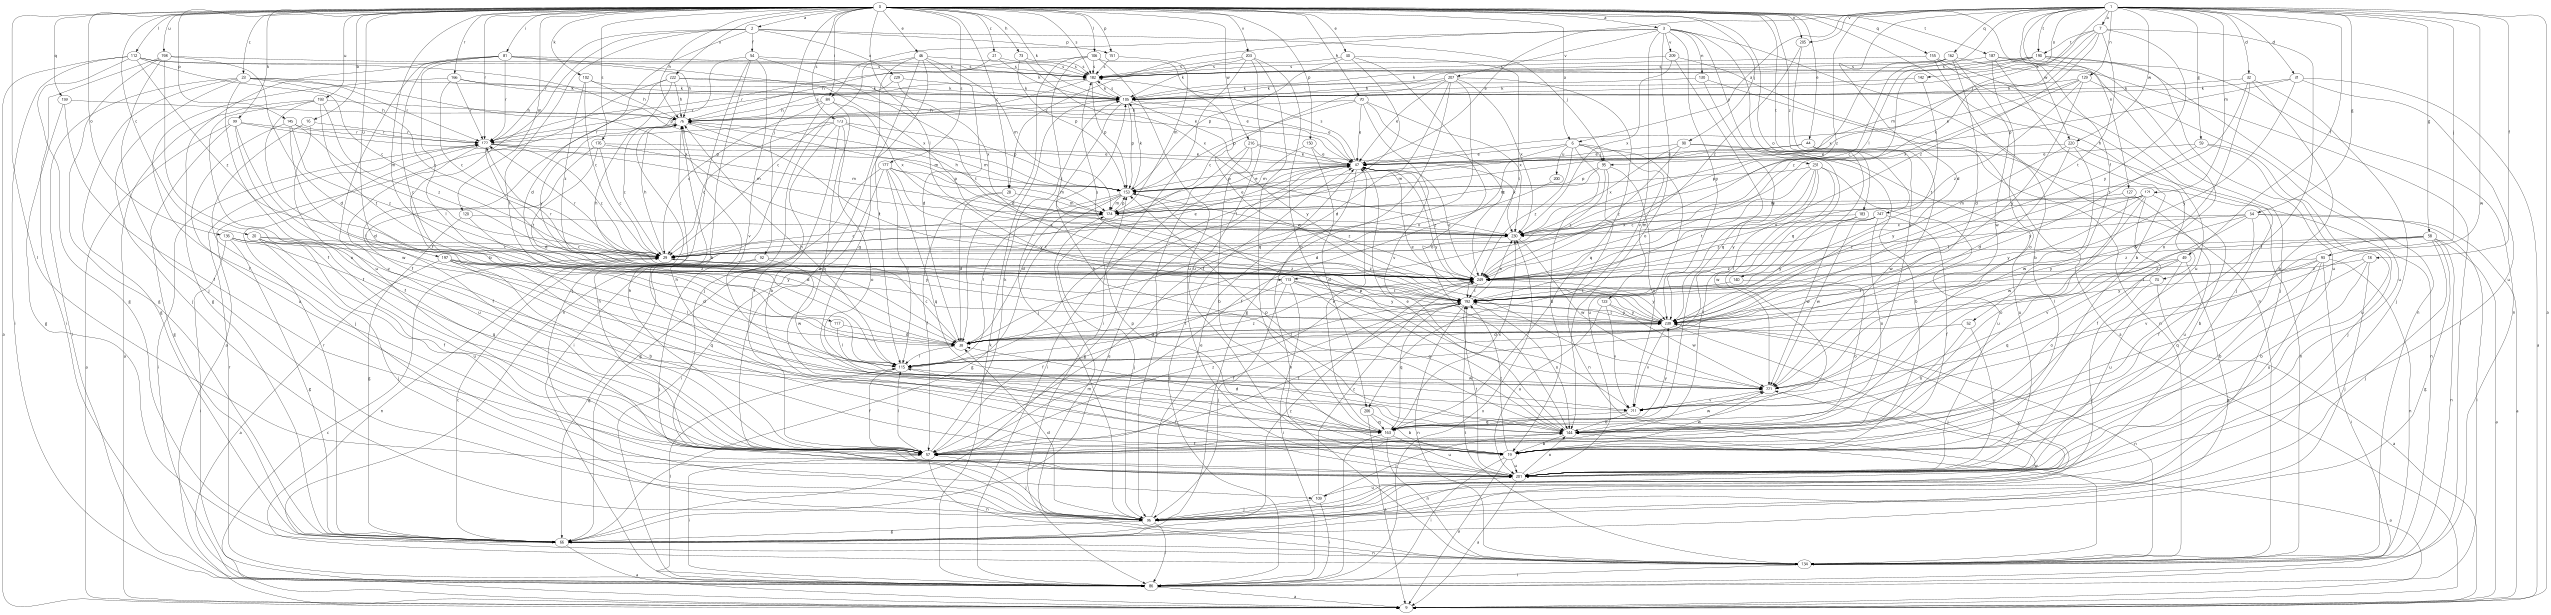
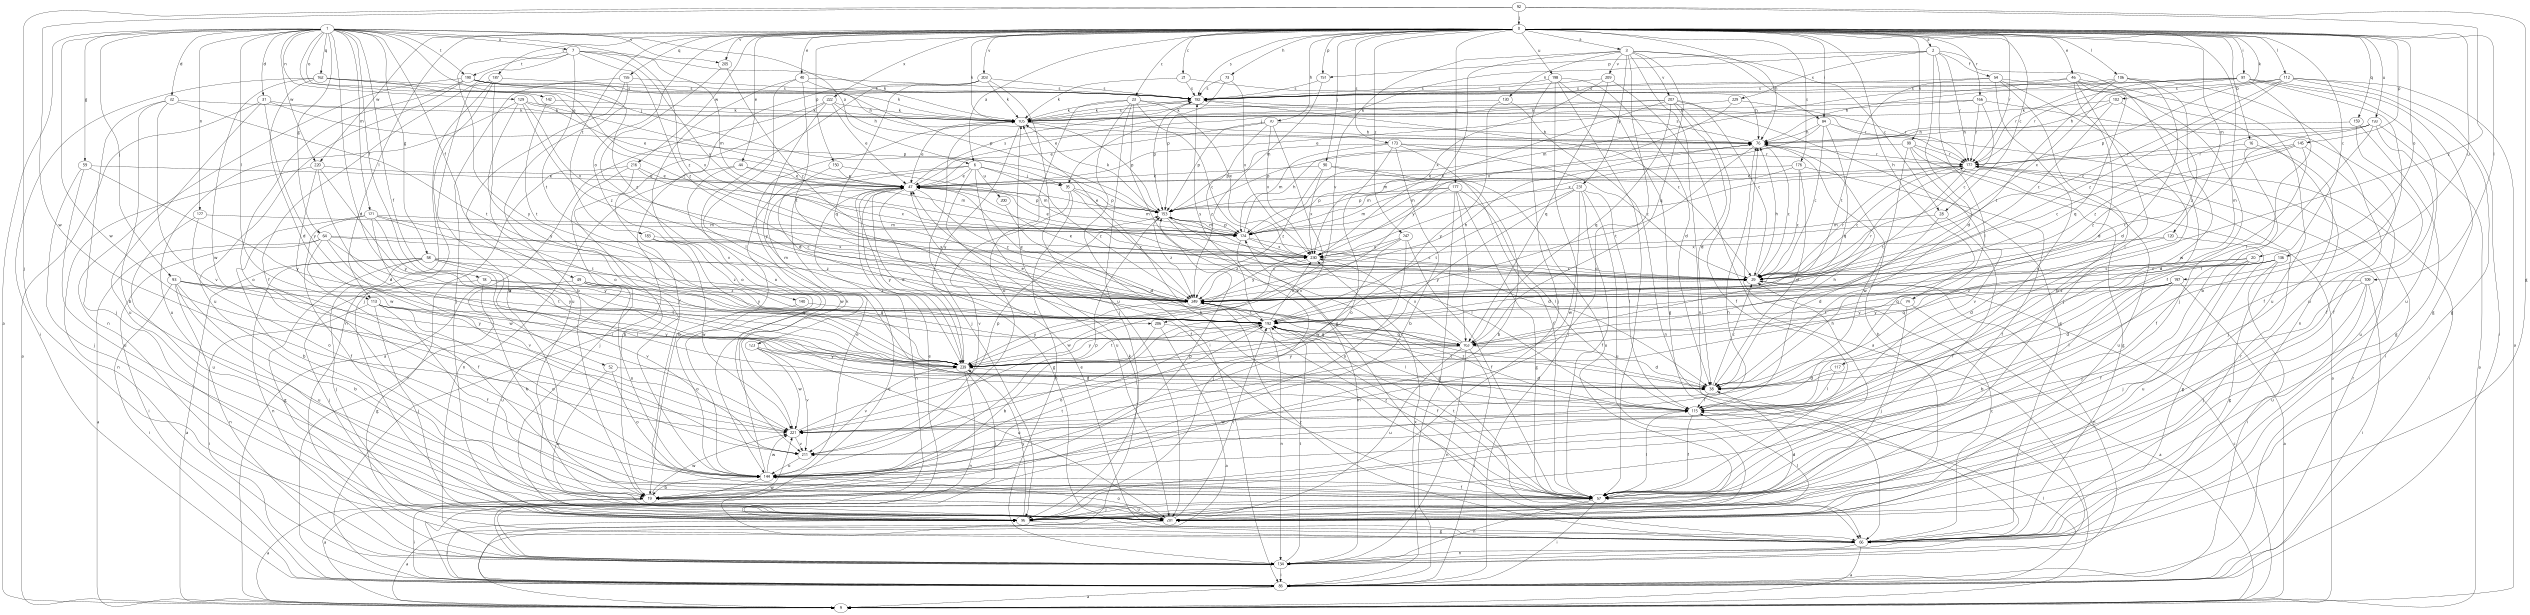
(786, 109) -> (1519, 17)
(1517, 418) -> none
(1419, 482) -> (1818, 516)
